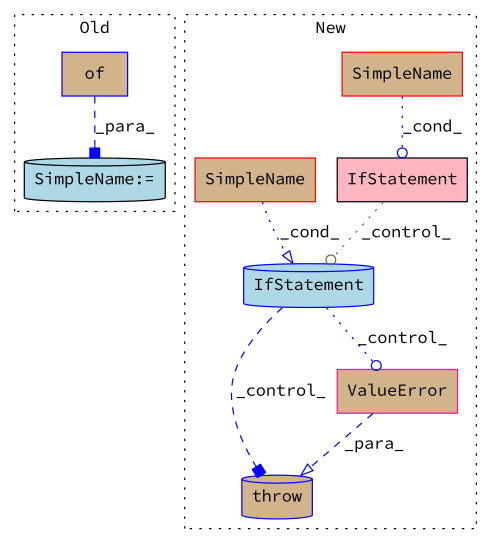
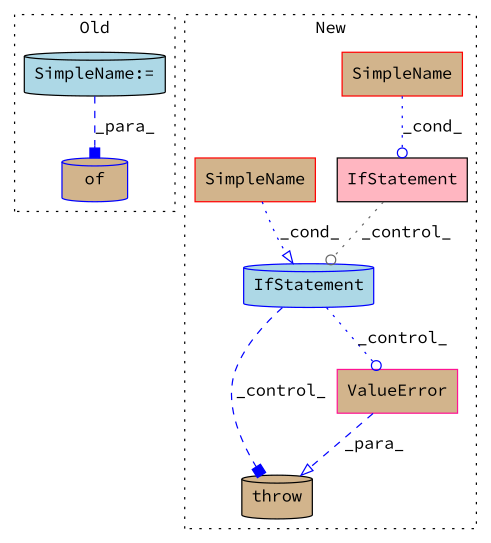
(95, 74) -> (95, 180)
(95, 121) -> (95, 121)
(277, 497) -> (277, 497)
